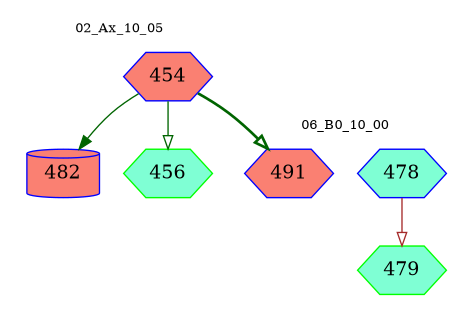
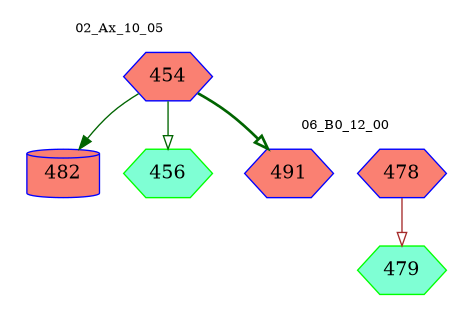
(346, 126) -> (346, 126)
(402, 173) -> (402, 173)
